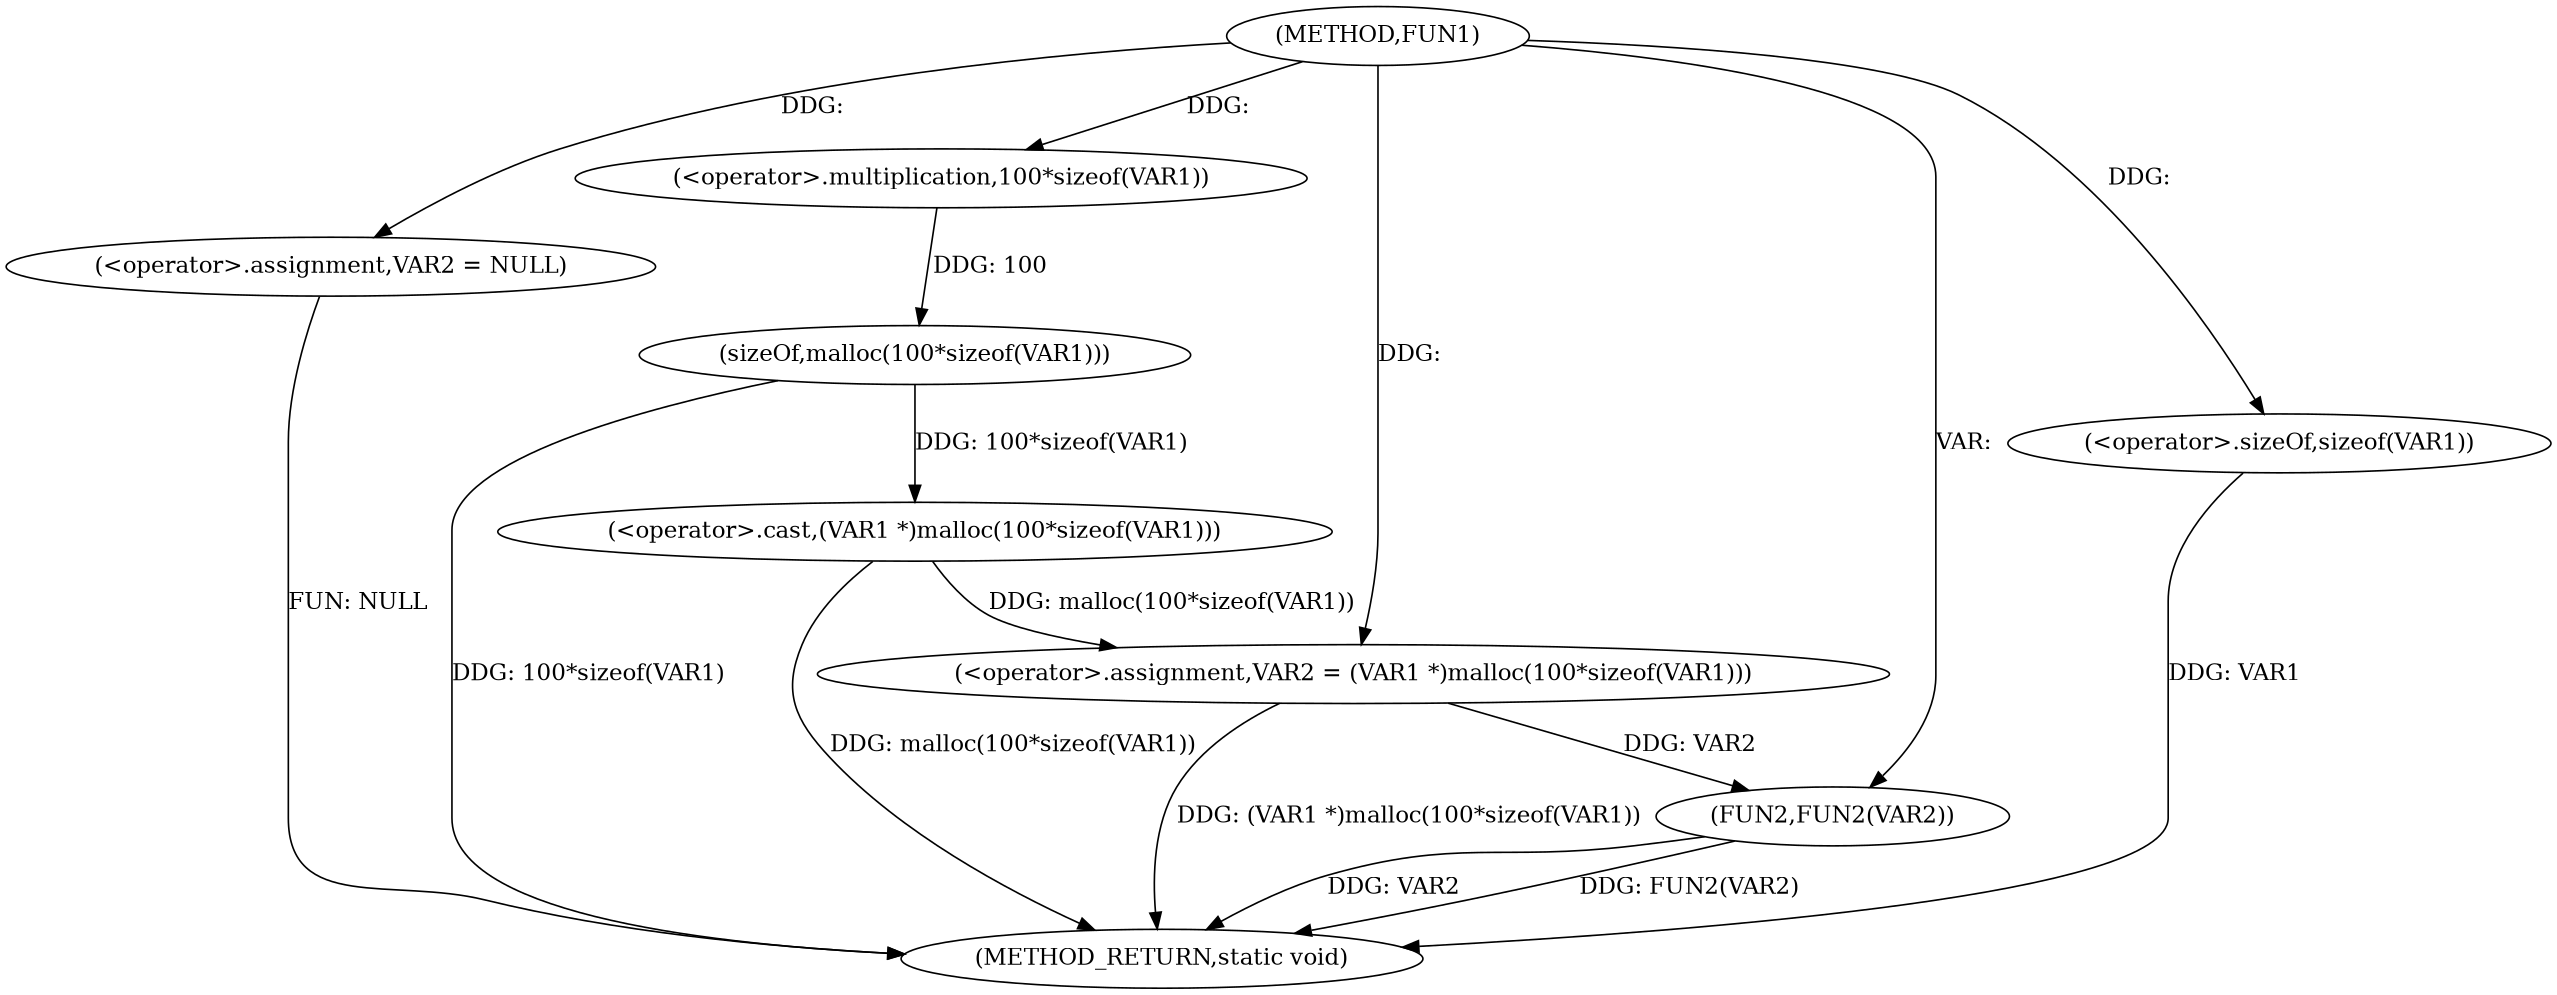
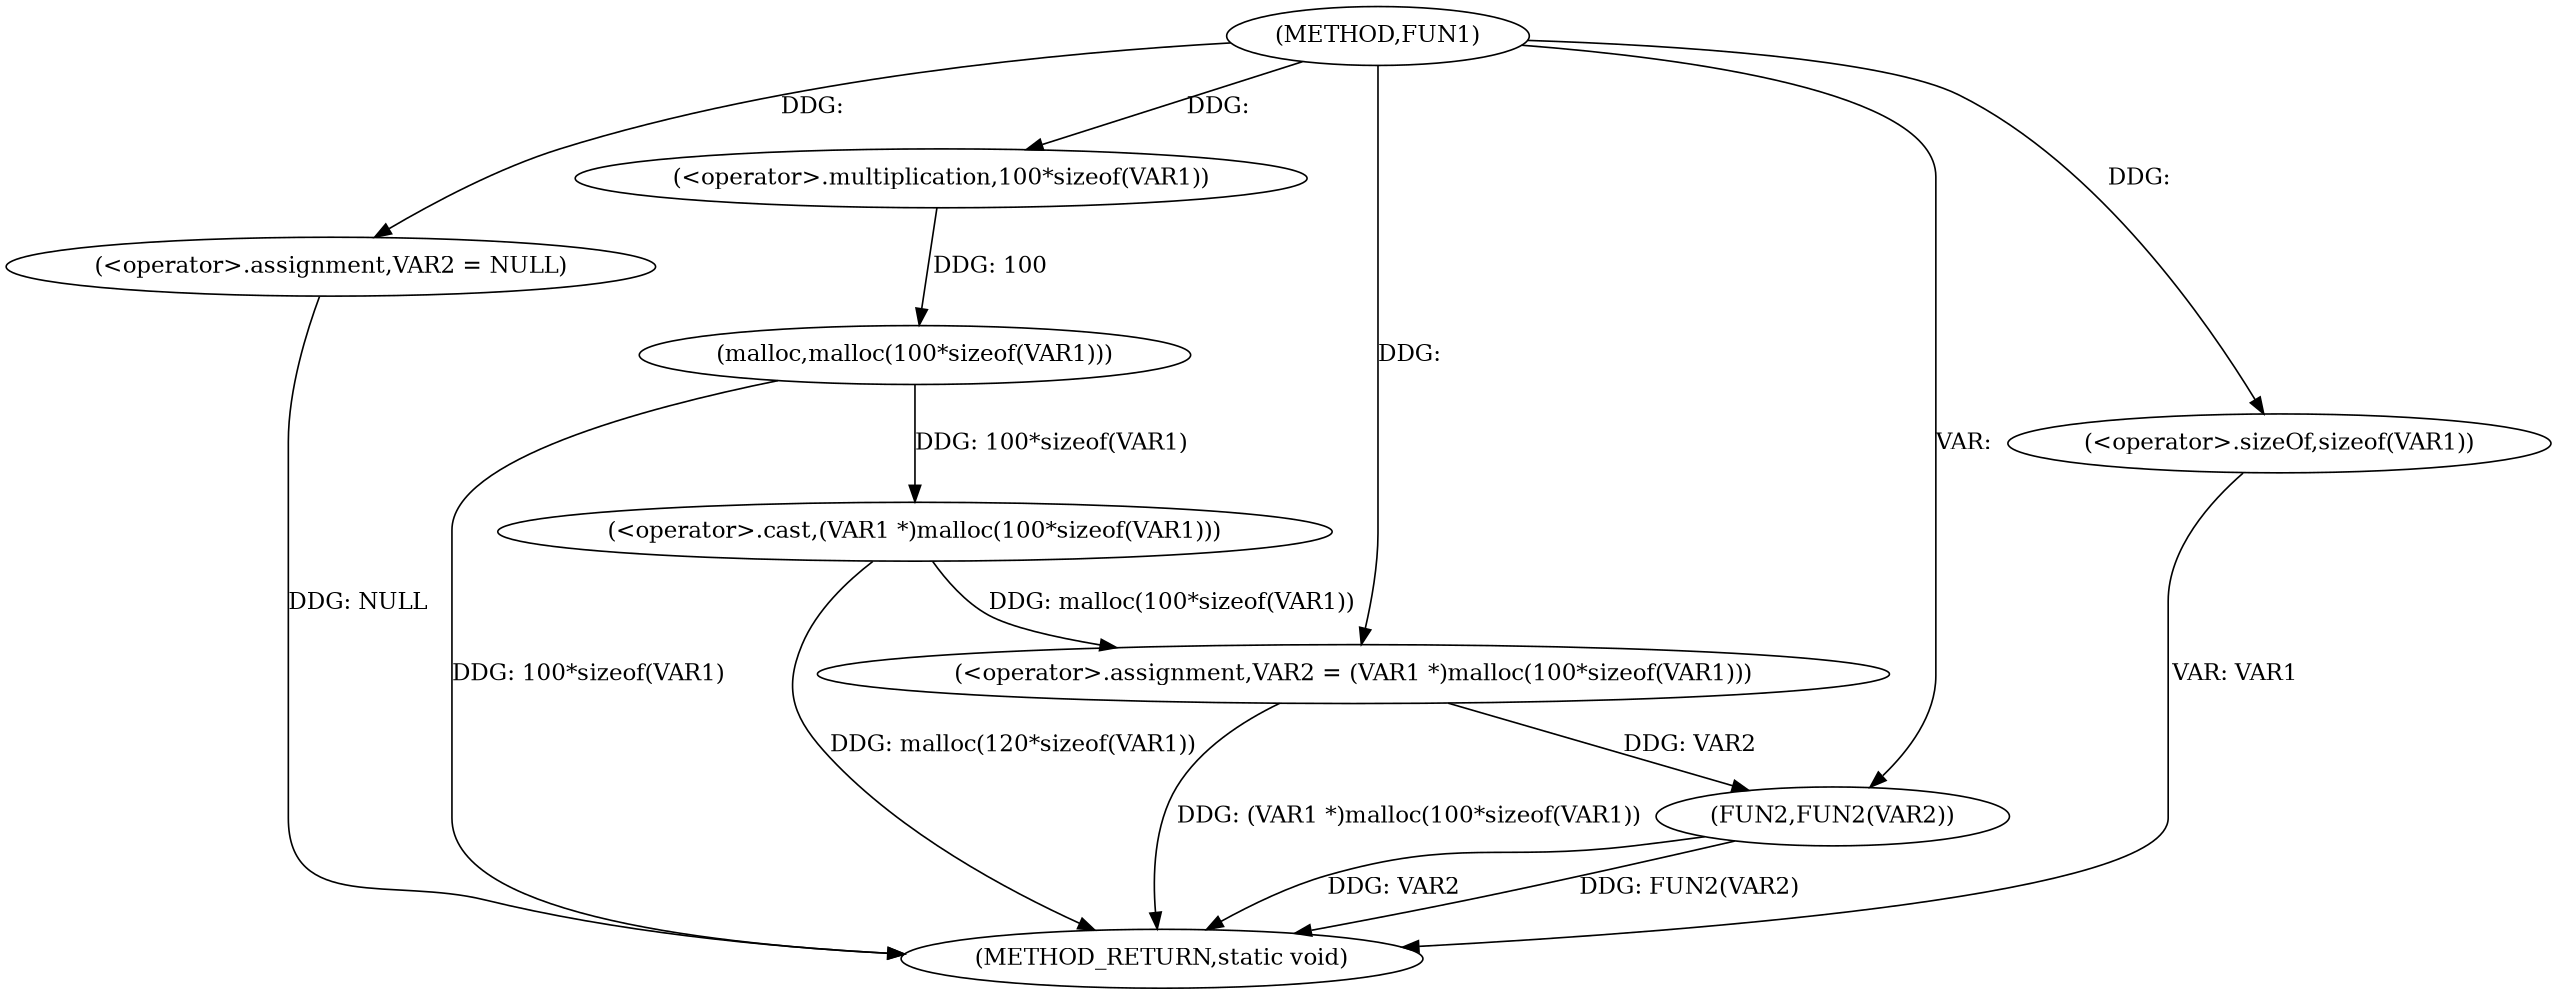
(915, 355) -> (915, 355)
(358, 603) -> (358, 603)
(2235, 674) -> (2235, 674)
(1013, 745) -> (1013, 745)
